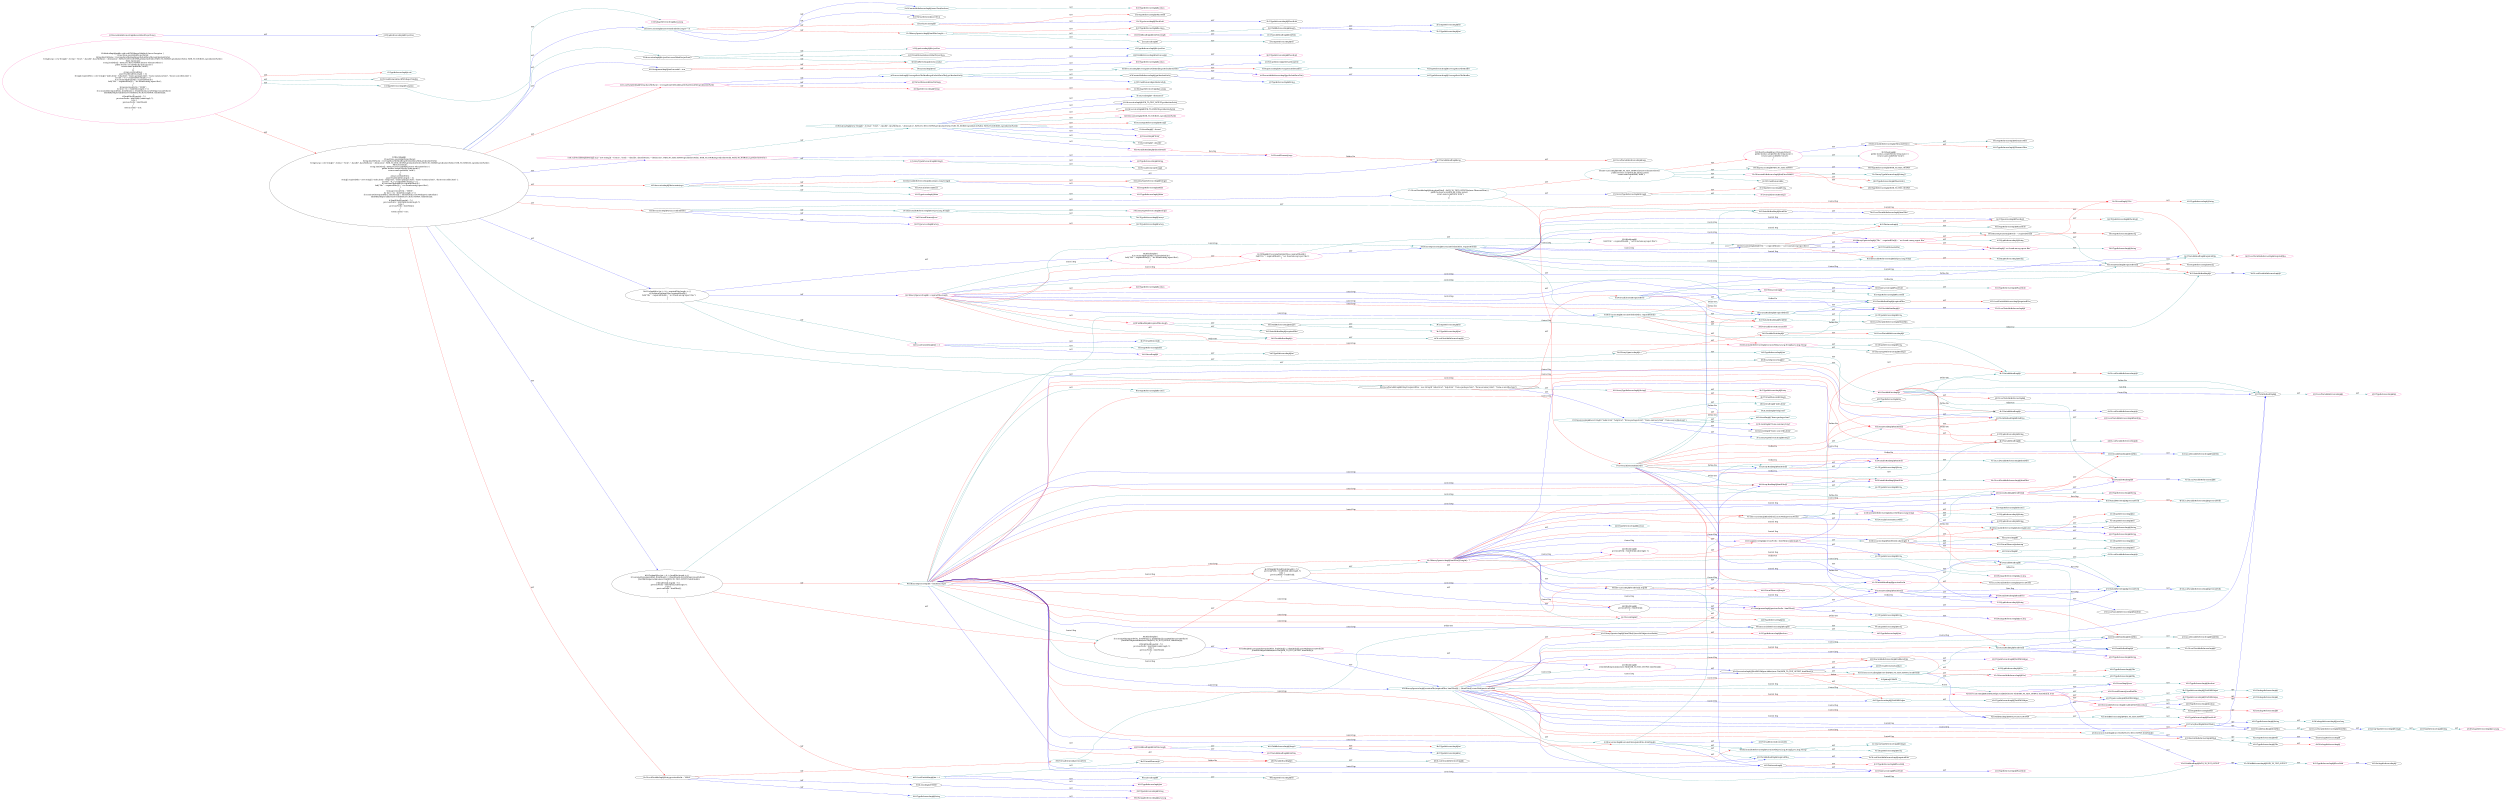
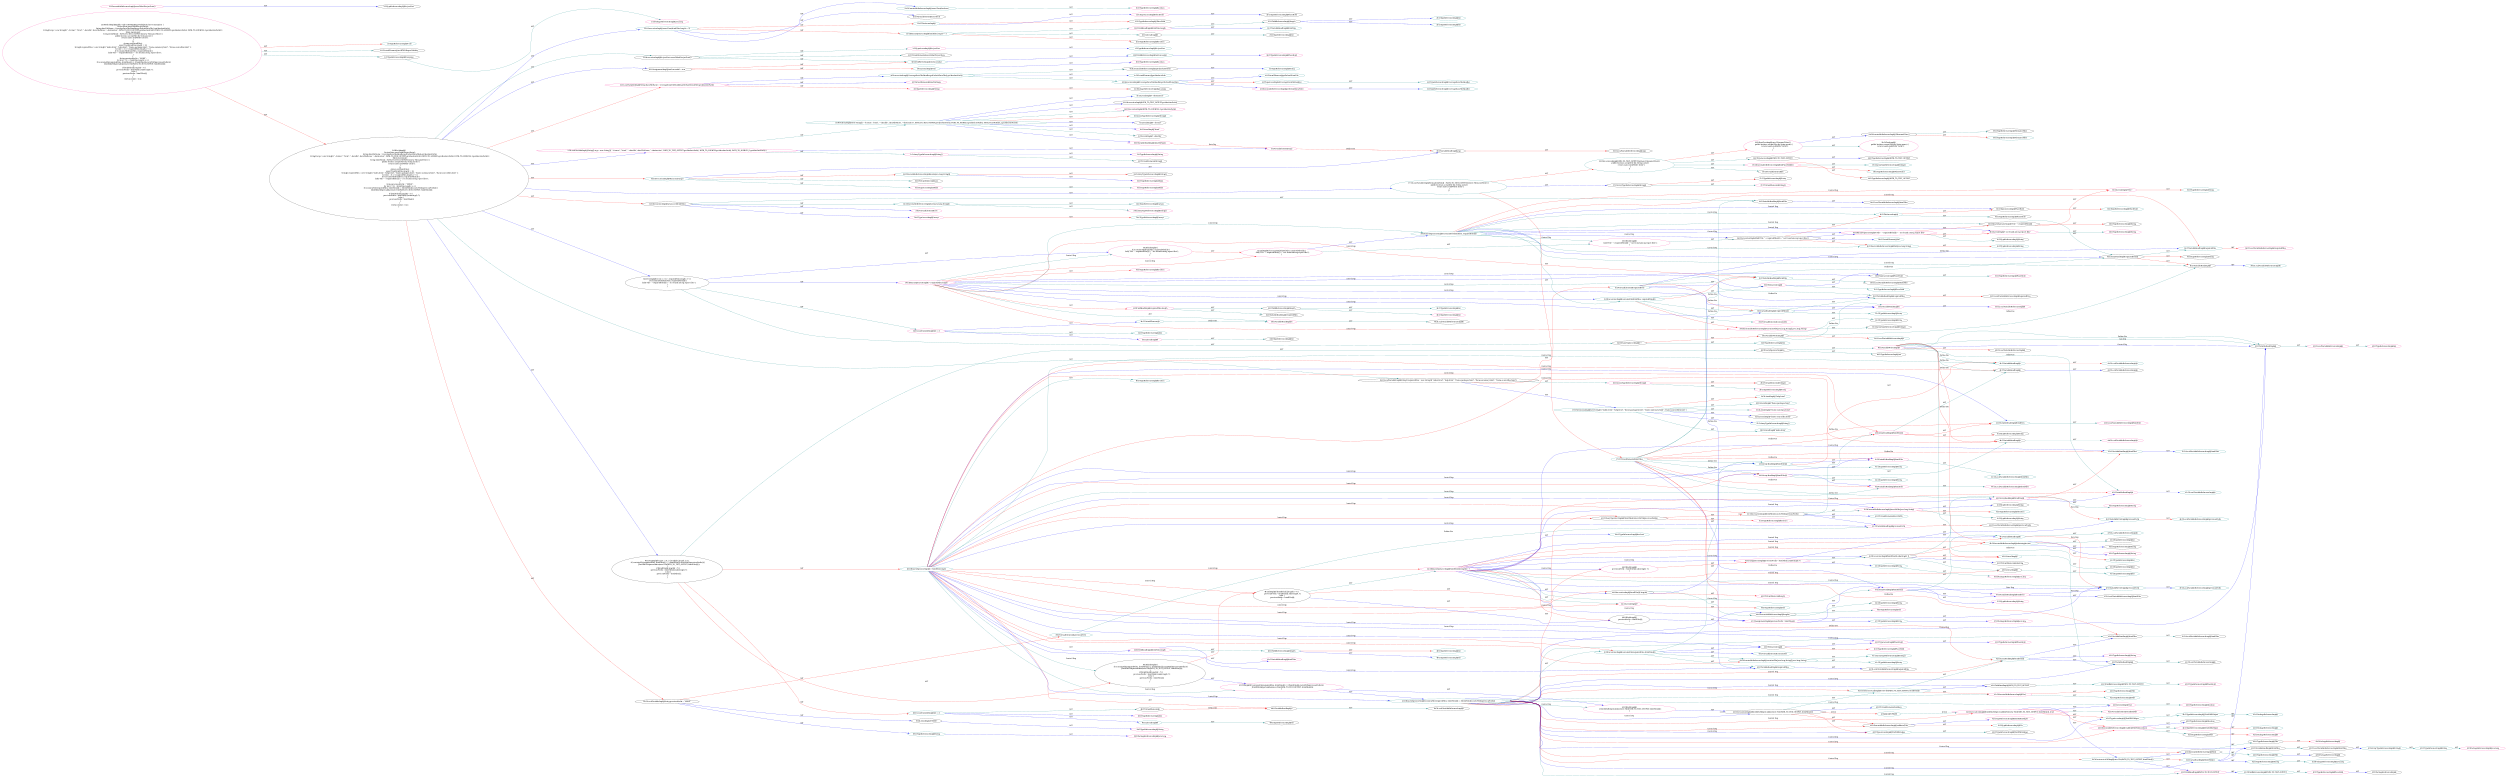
(1150, 109) -> none
(1811, 547) -> none
(2073, 568) -> (2078, 540)
